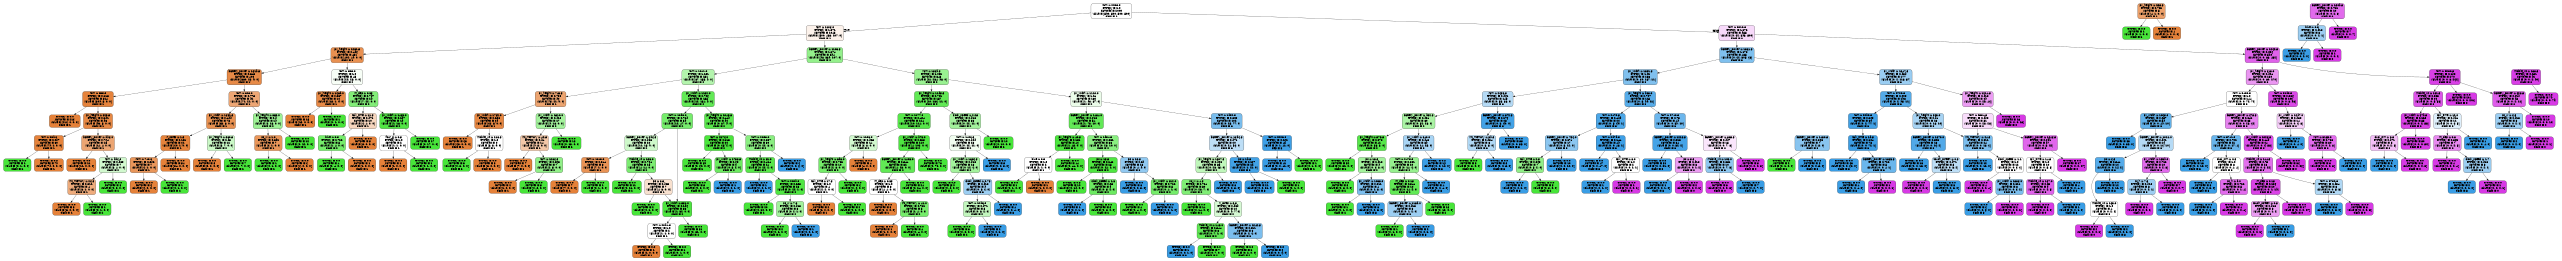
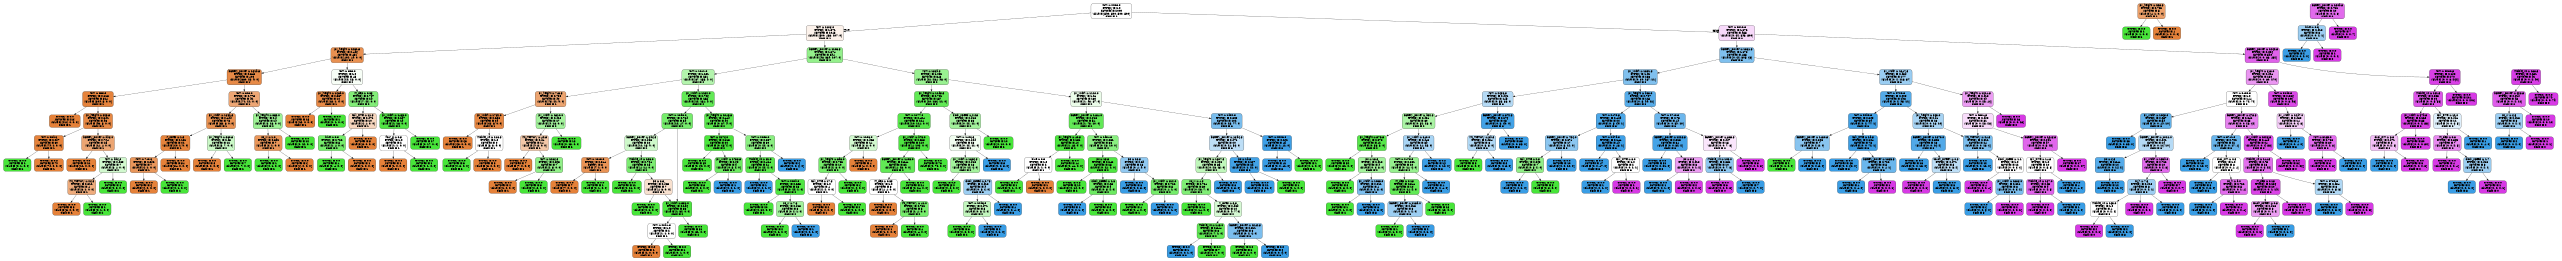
(2262, 65) -> none
(2475, 88) -> (2518, 87)
none -> (1978, 109)
none -> (1840, 131)
(1277, 149) -> (1277, 149)
(595, 165) -> (595, 165)
(971, 175) -> none
(2092, 186) -> (2124, 198)
